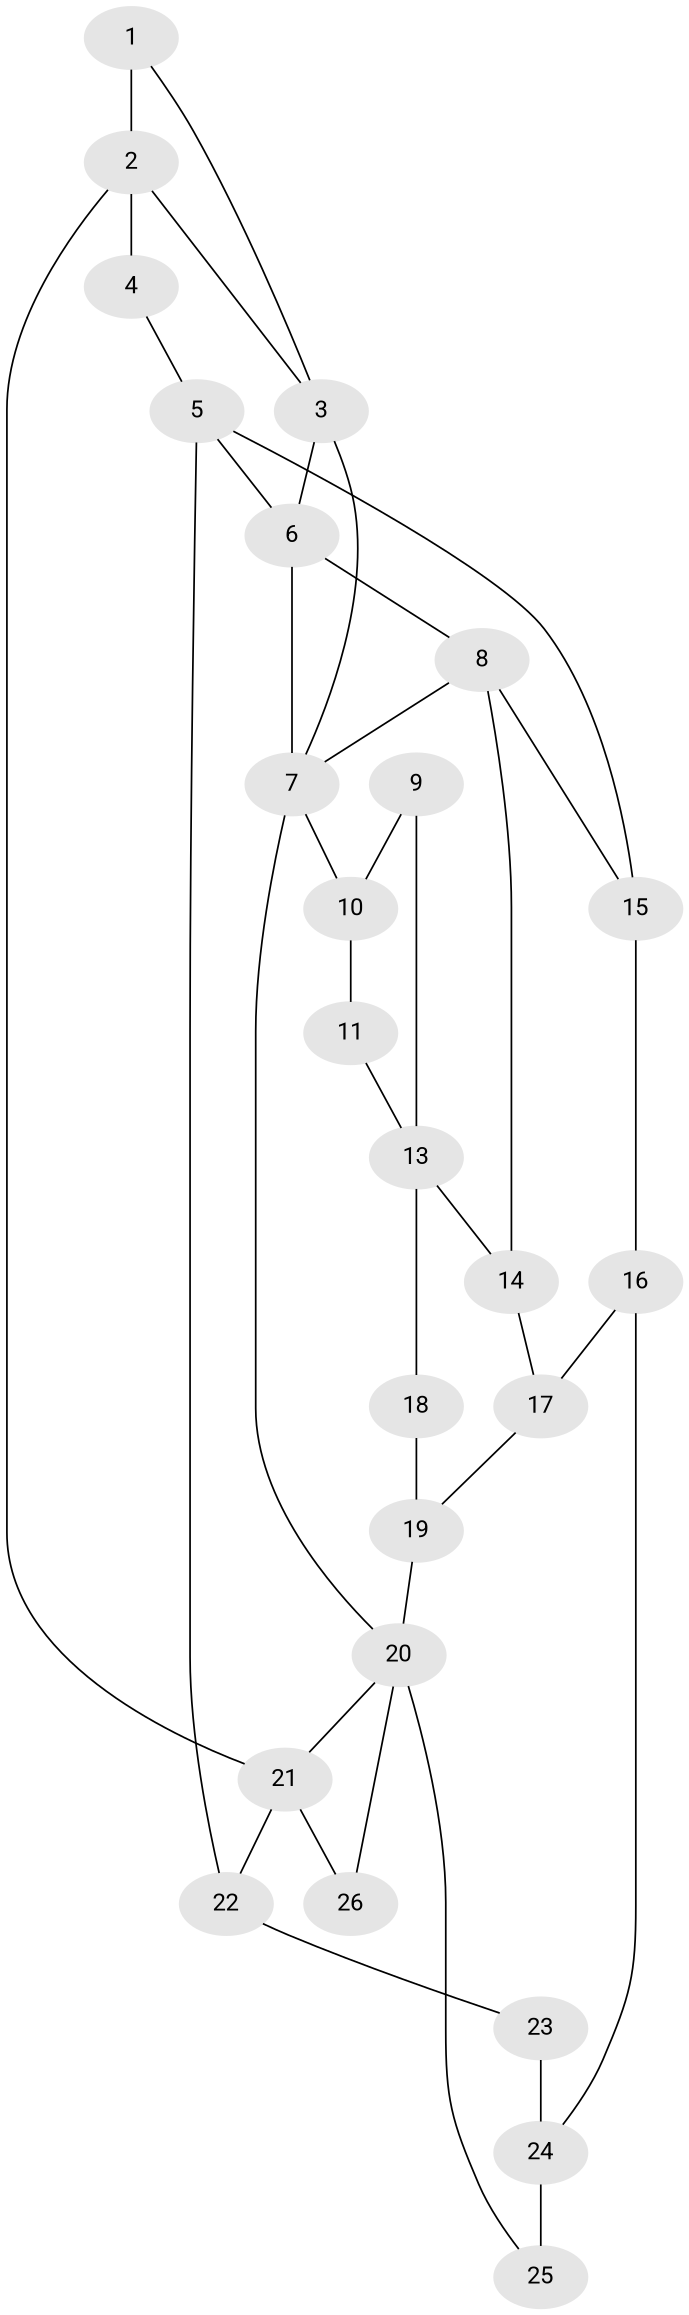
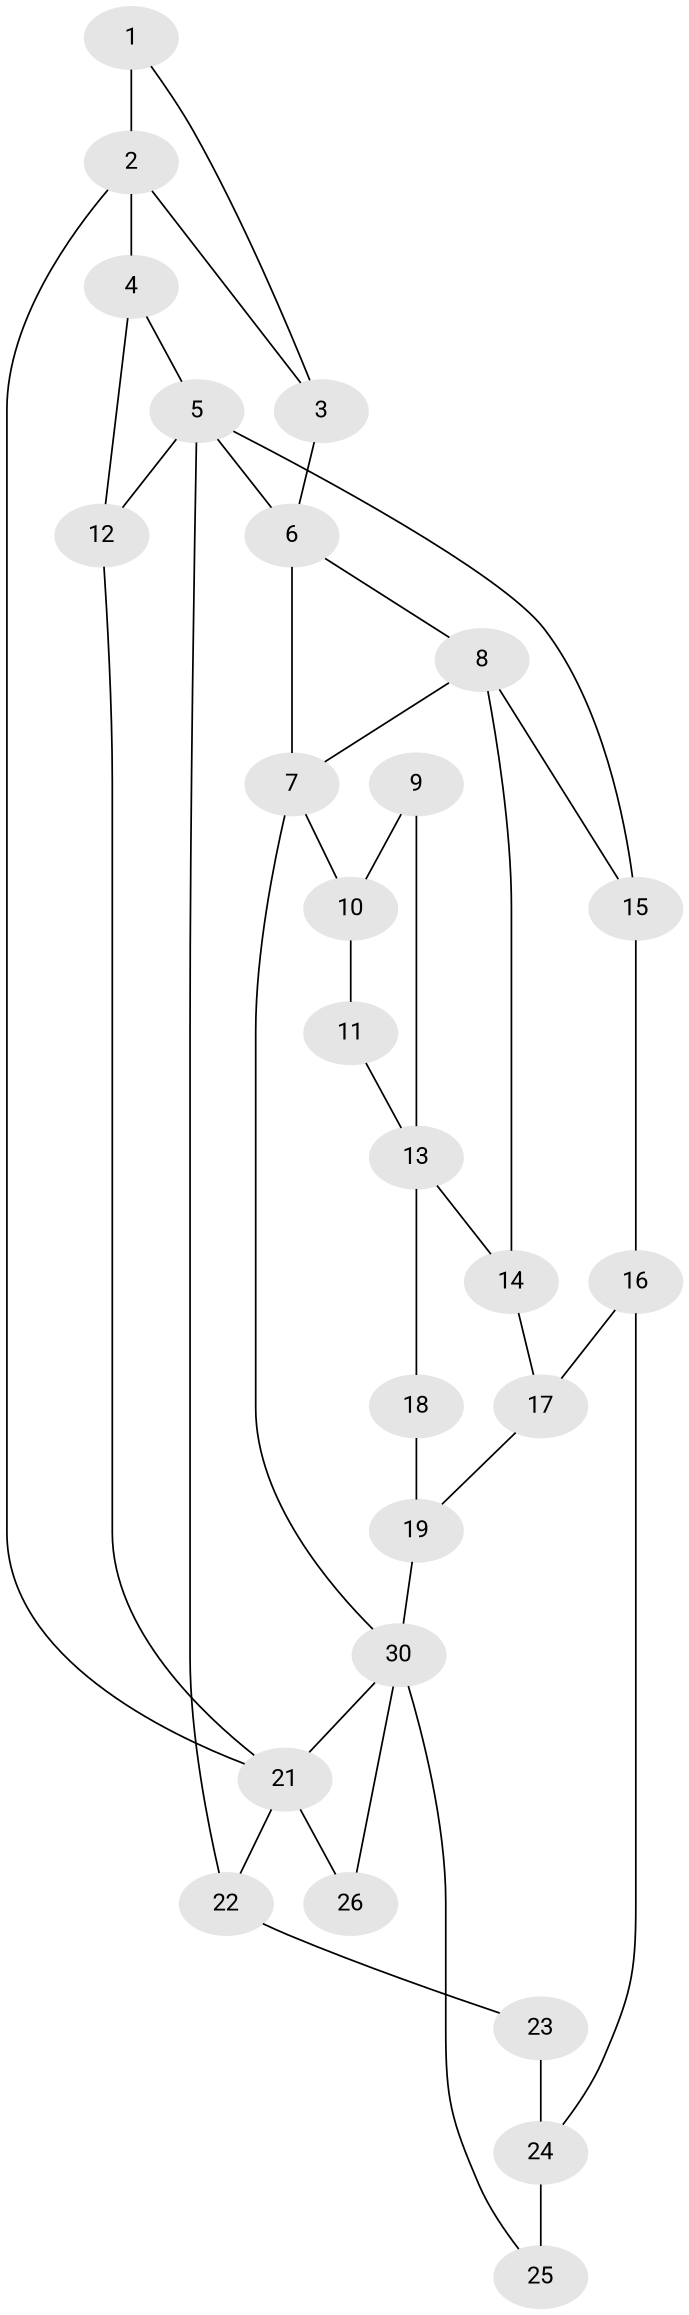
none -> (102, 536)
(353, 600) -> none
(399, 1655) -> (399, 1655)
